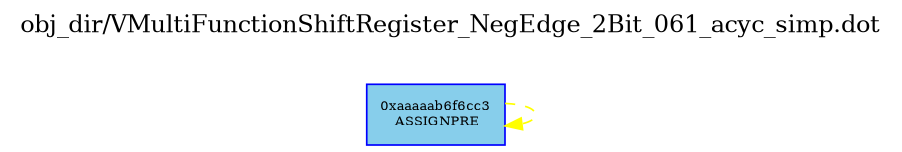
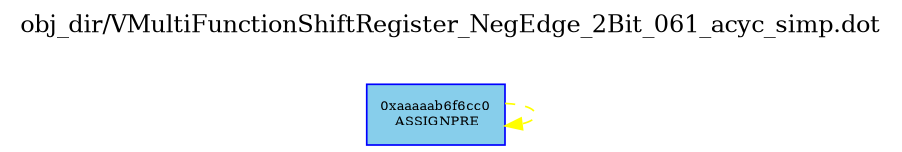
(436, 115) -> (436, 115)
